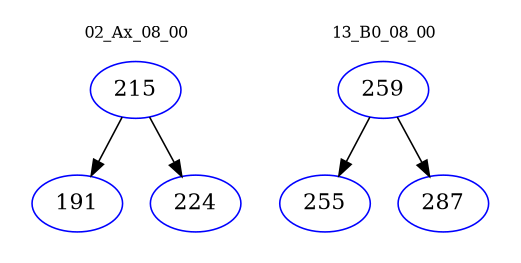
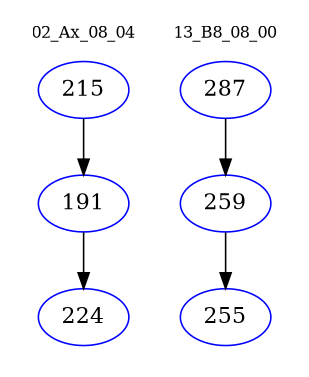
(136, 34) -> (84, 34)
(384, 34) -> (226, 34)
(162, 140) -> (84, 253)
(410, 140) -> (226, 139)
